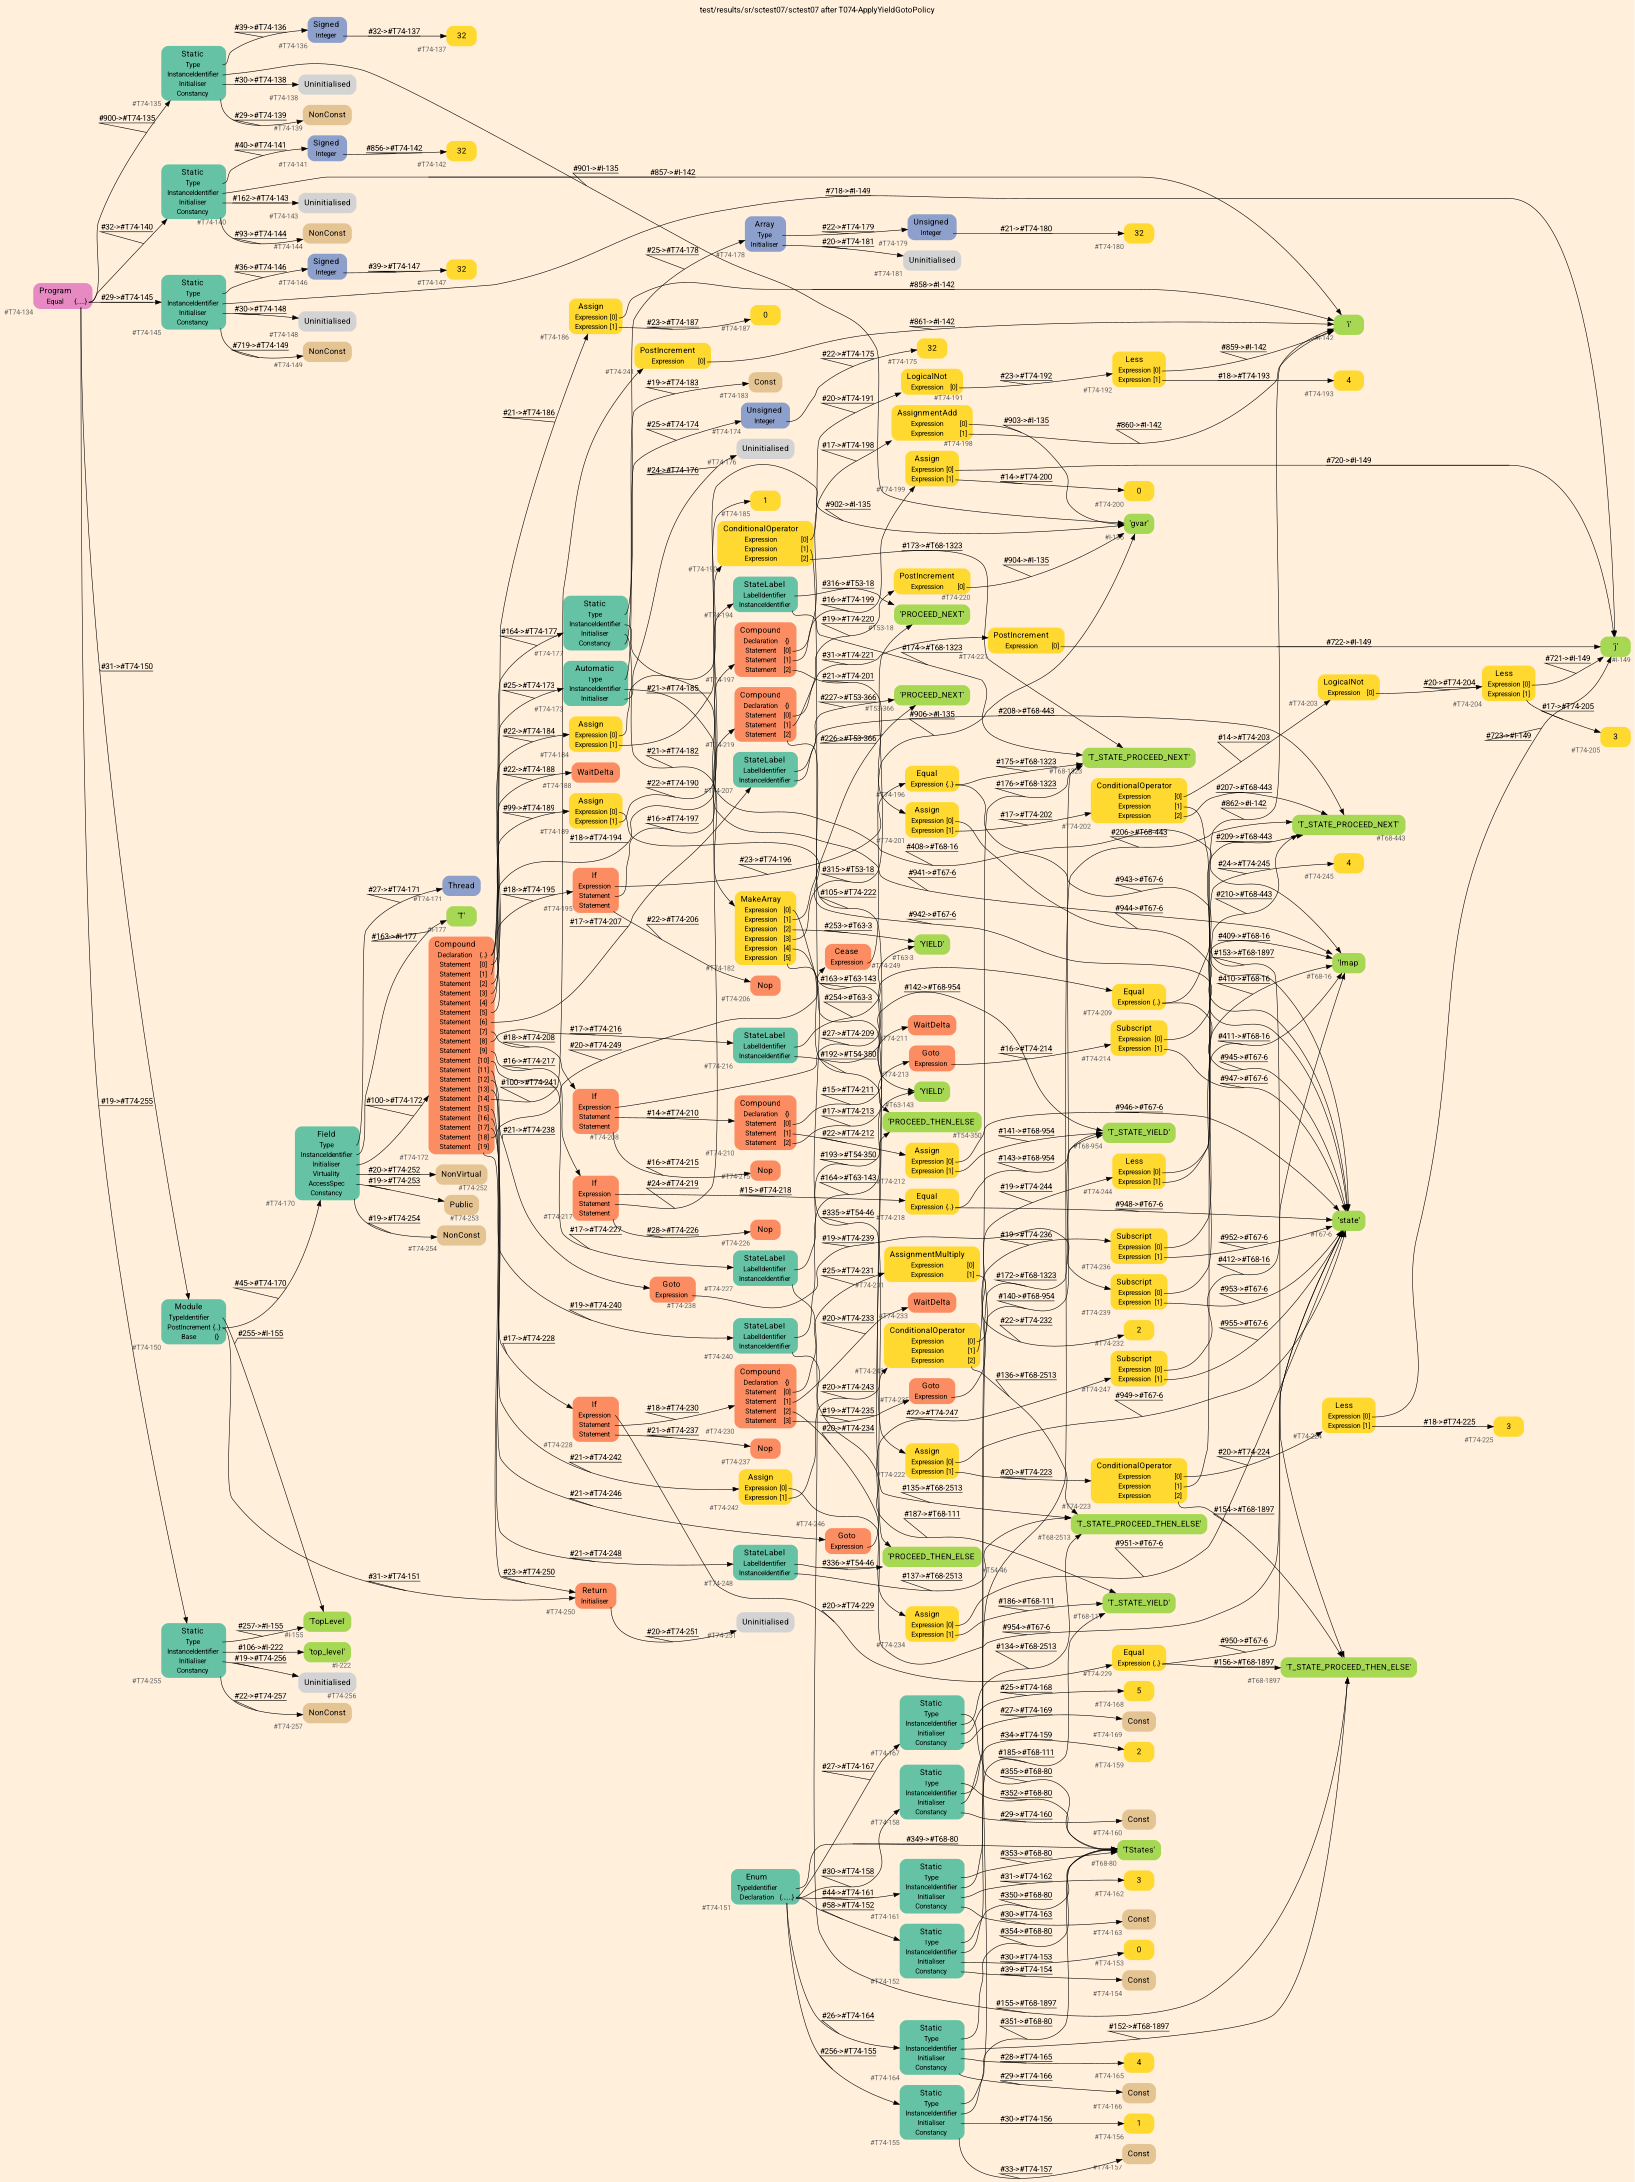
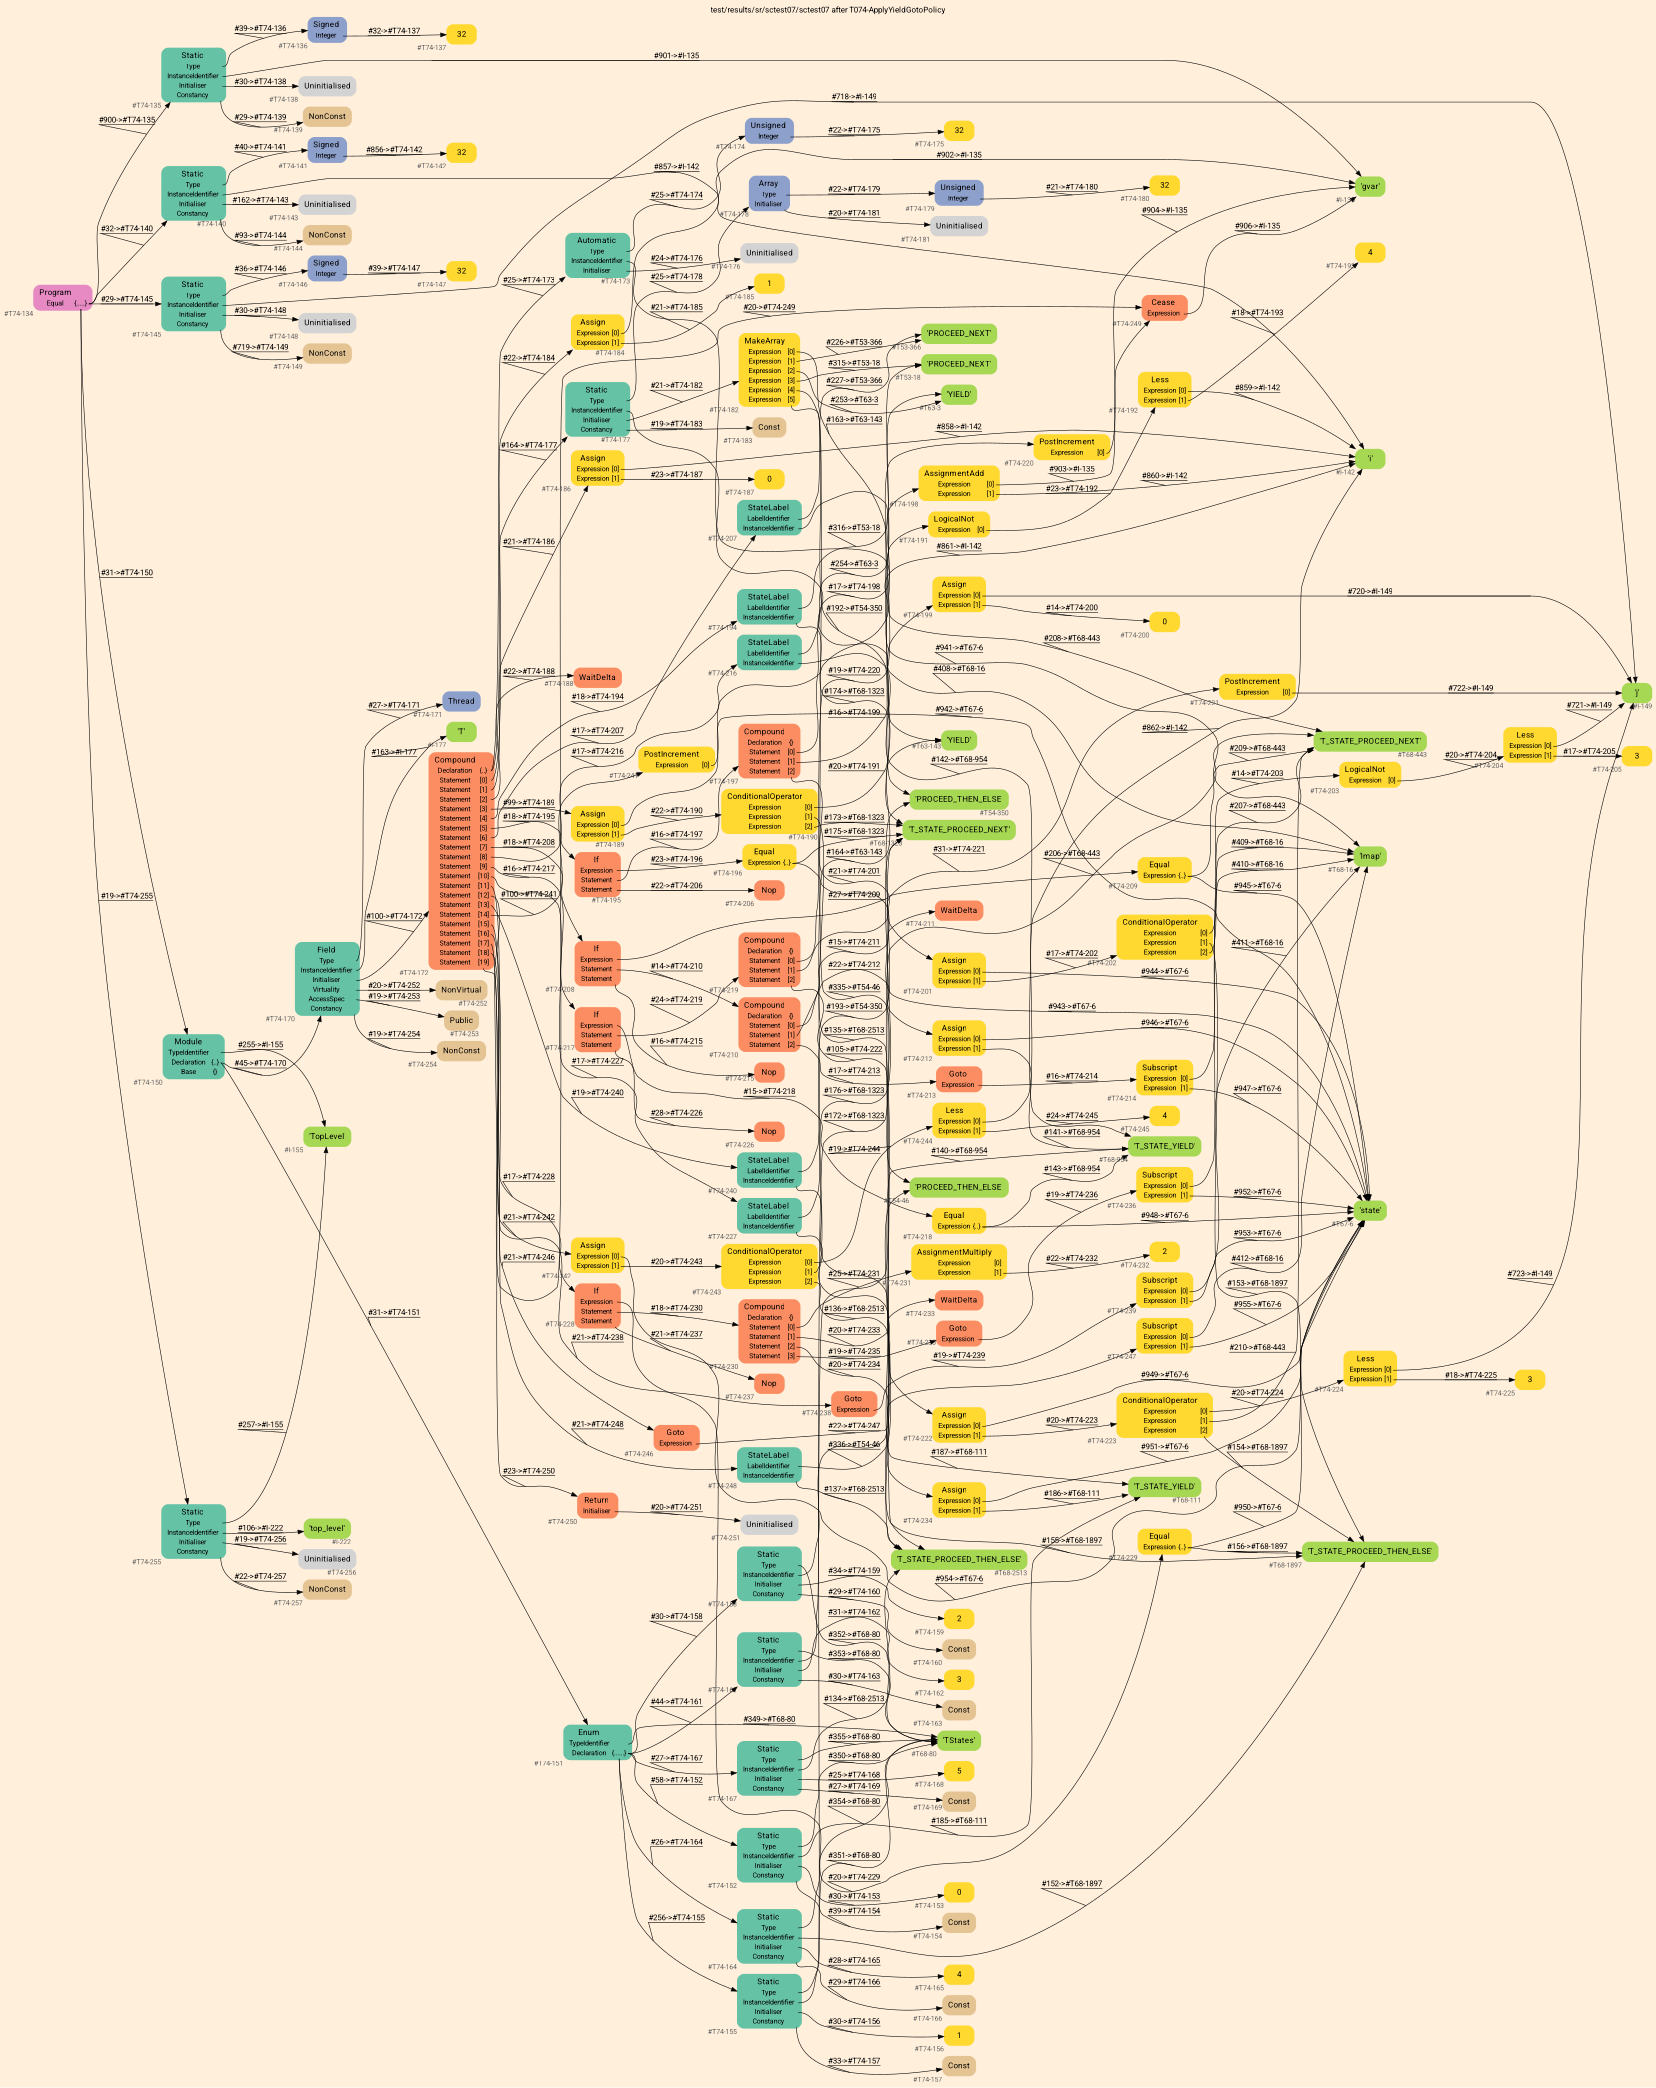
(1057, 462) -> (1114, 453)
(189, 1327) -> (189, 1062)
(295, 1551) -> (406, 1390)
